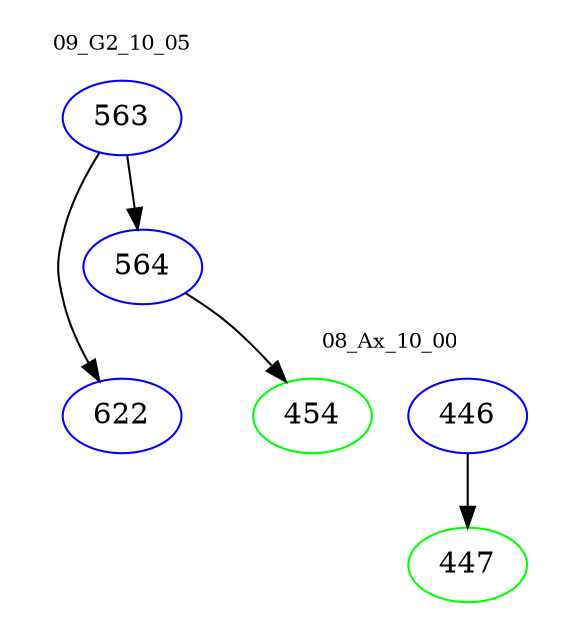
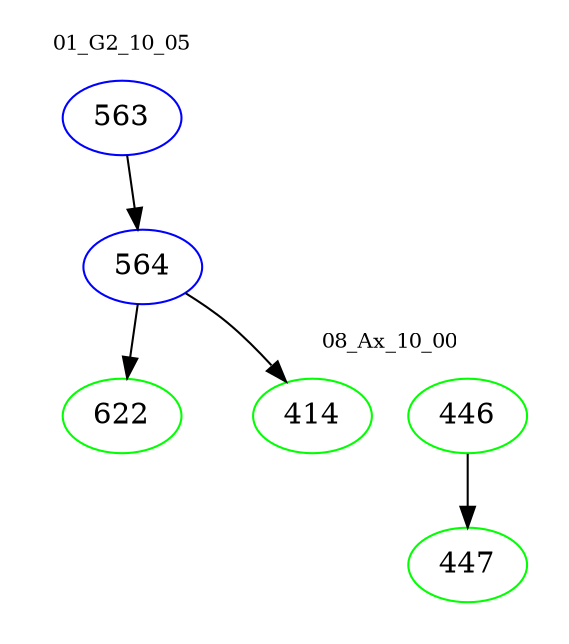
(122, 44) -> (122, 44)
(59, 256) -> (134, 331)
(122, 416) -> (122, 416)
(312, 416) -> (312, 416)
(468, 416) -> (468, 416)
